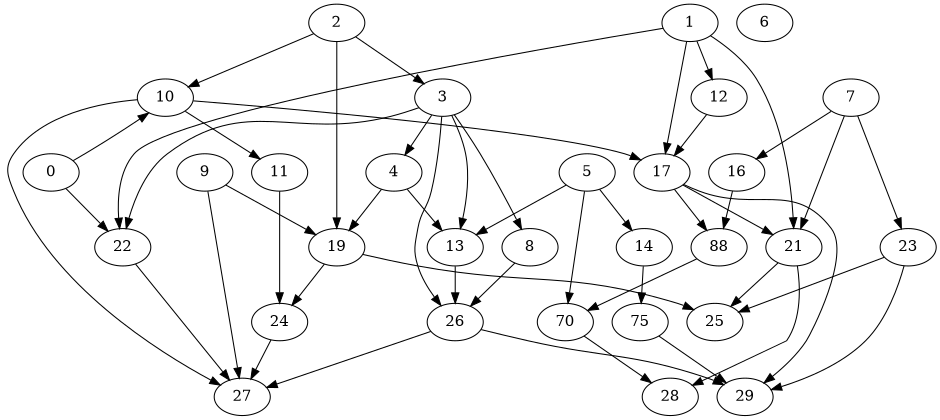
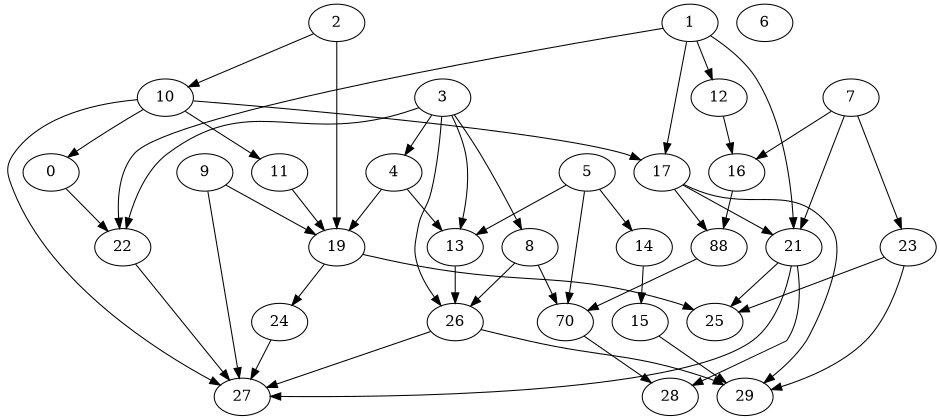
(386, 57) -> none
(694, 131) -> (727, 130)
(107, 140) -> (110, 130)
(280, 242) -> (305, 206)
none -> (542, 273)
(640, 322) -> (640, 322)
none -> (563, 386)
